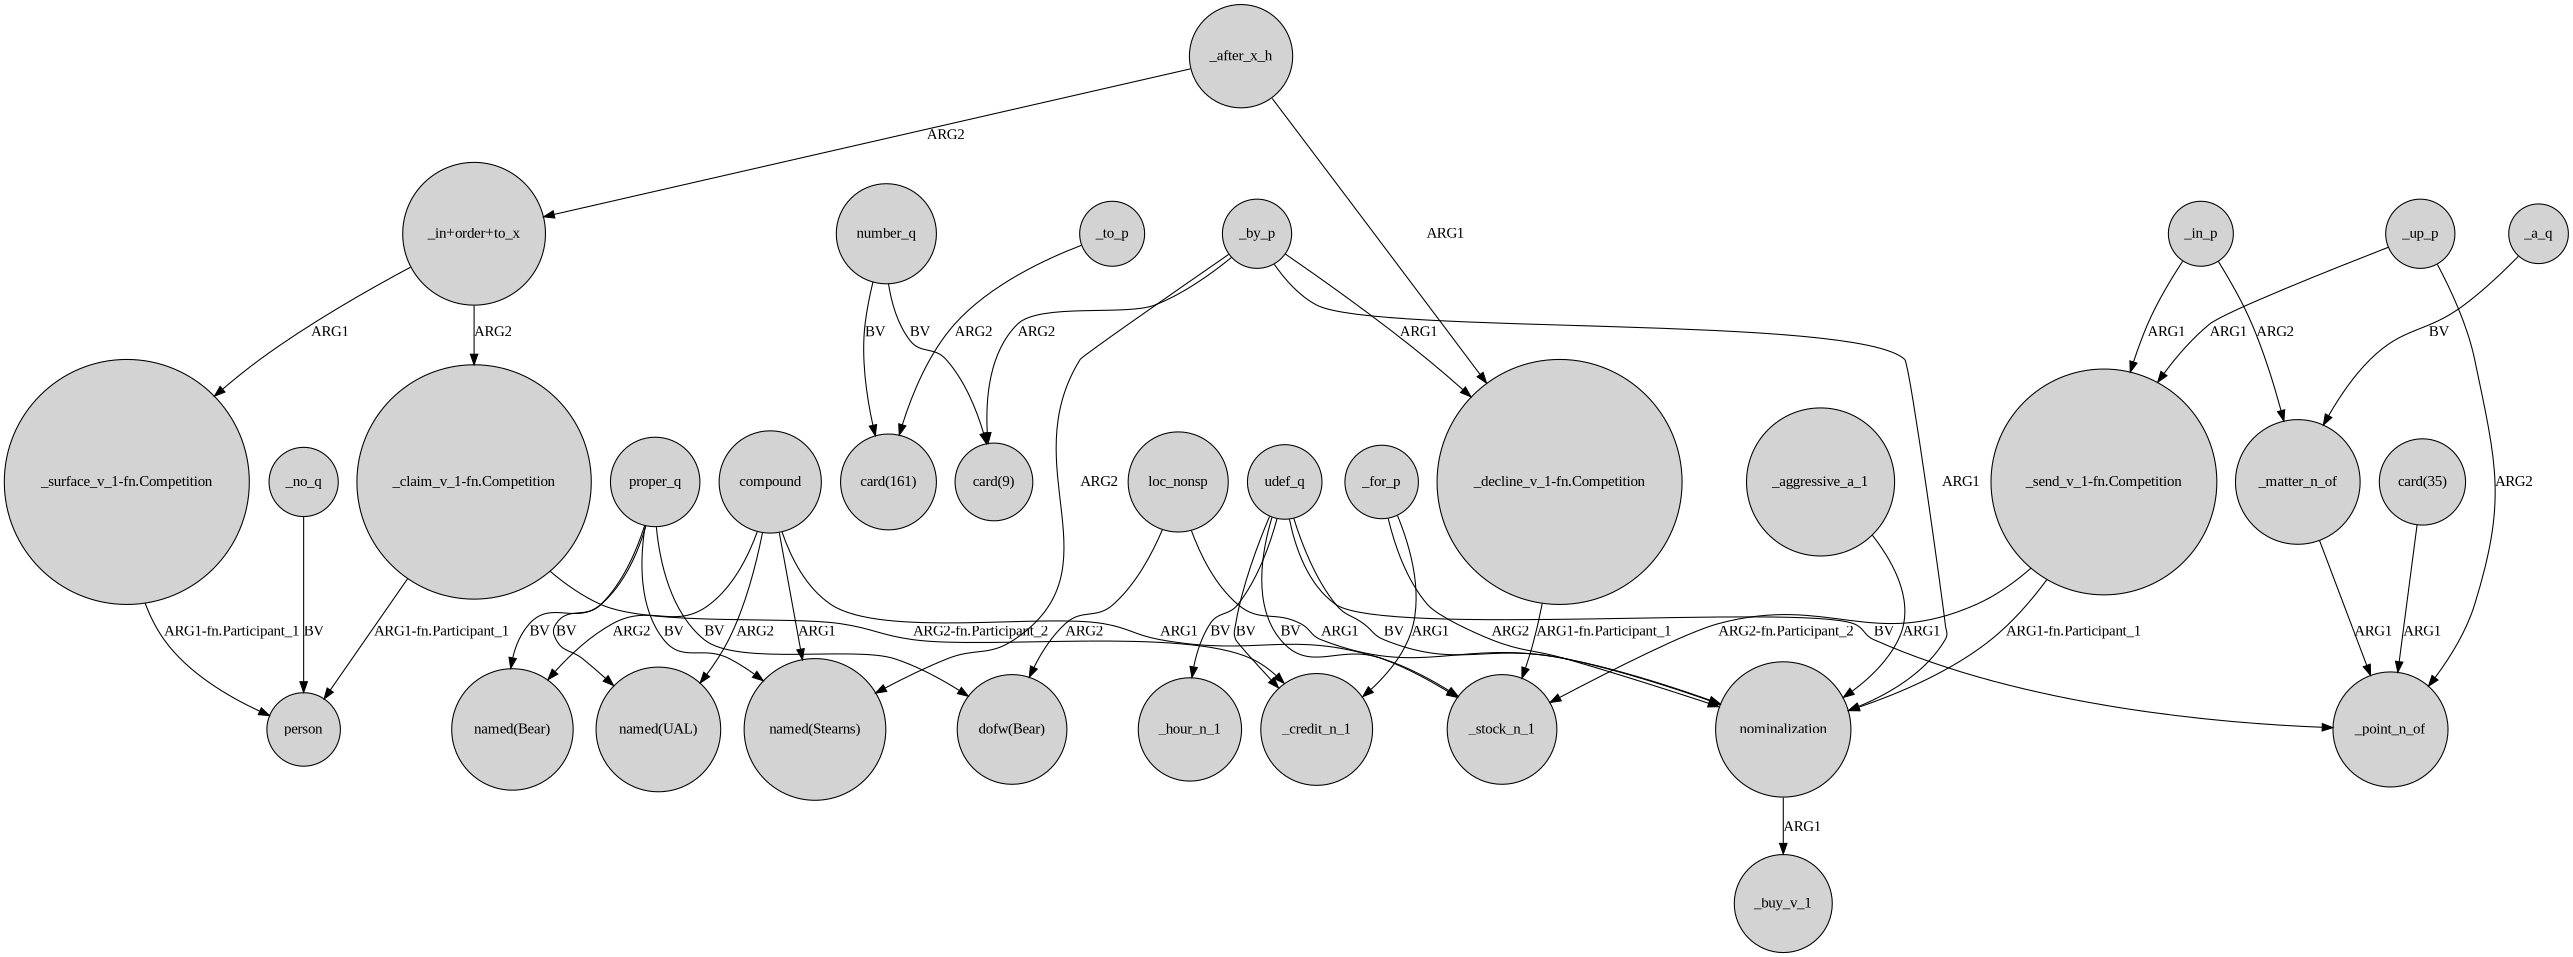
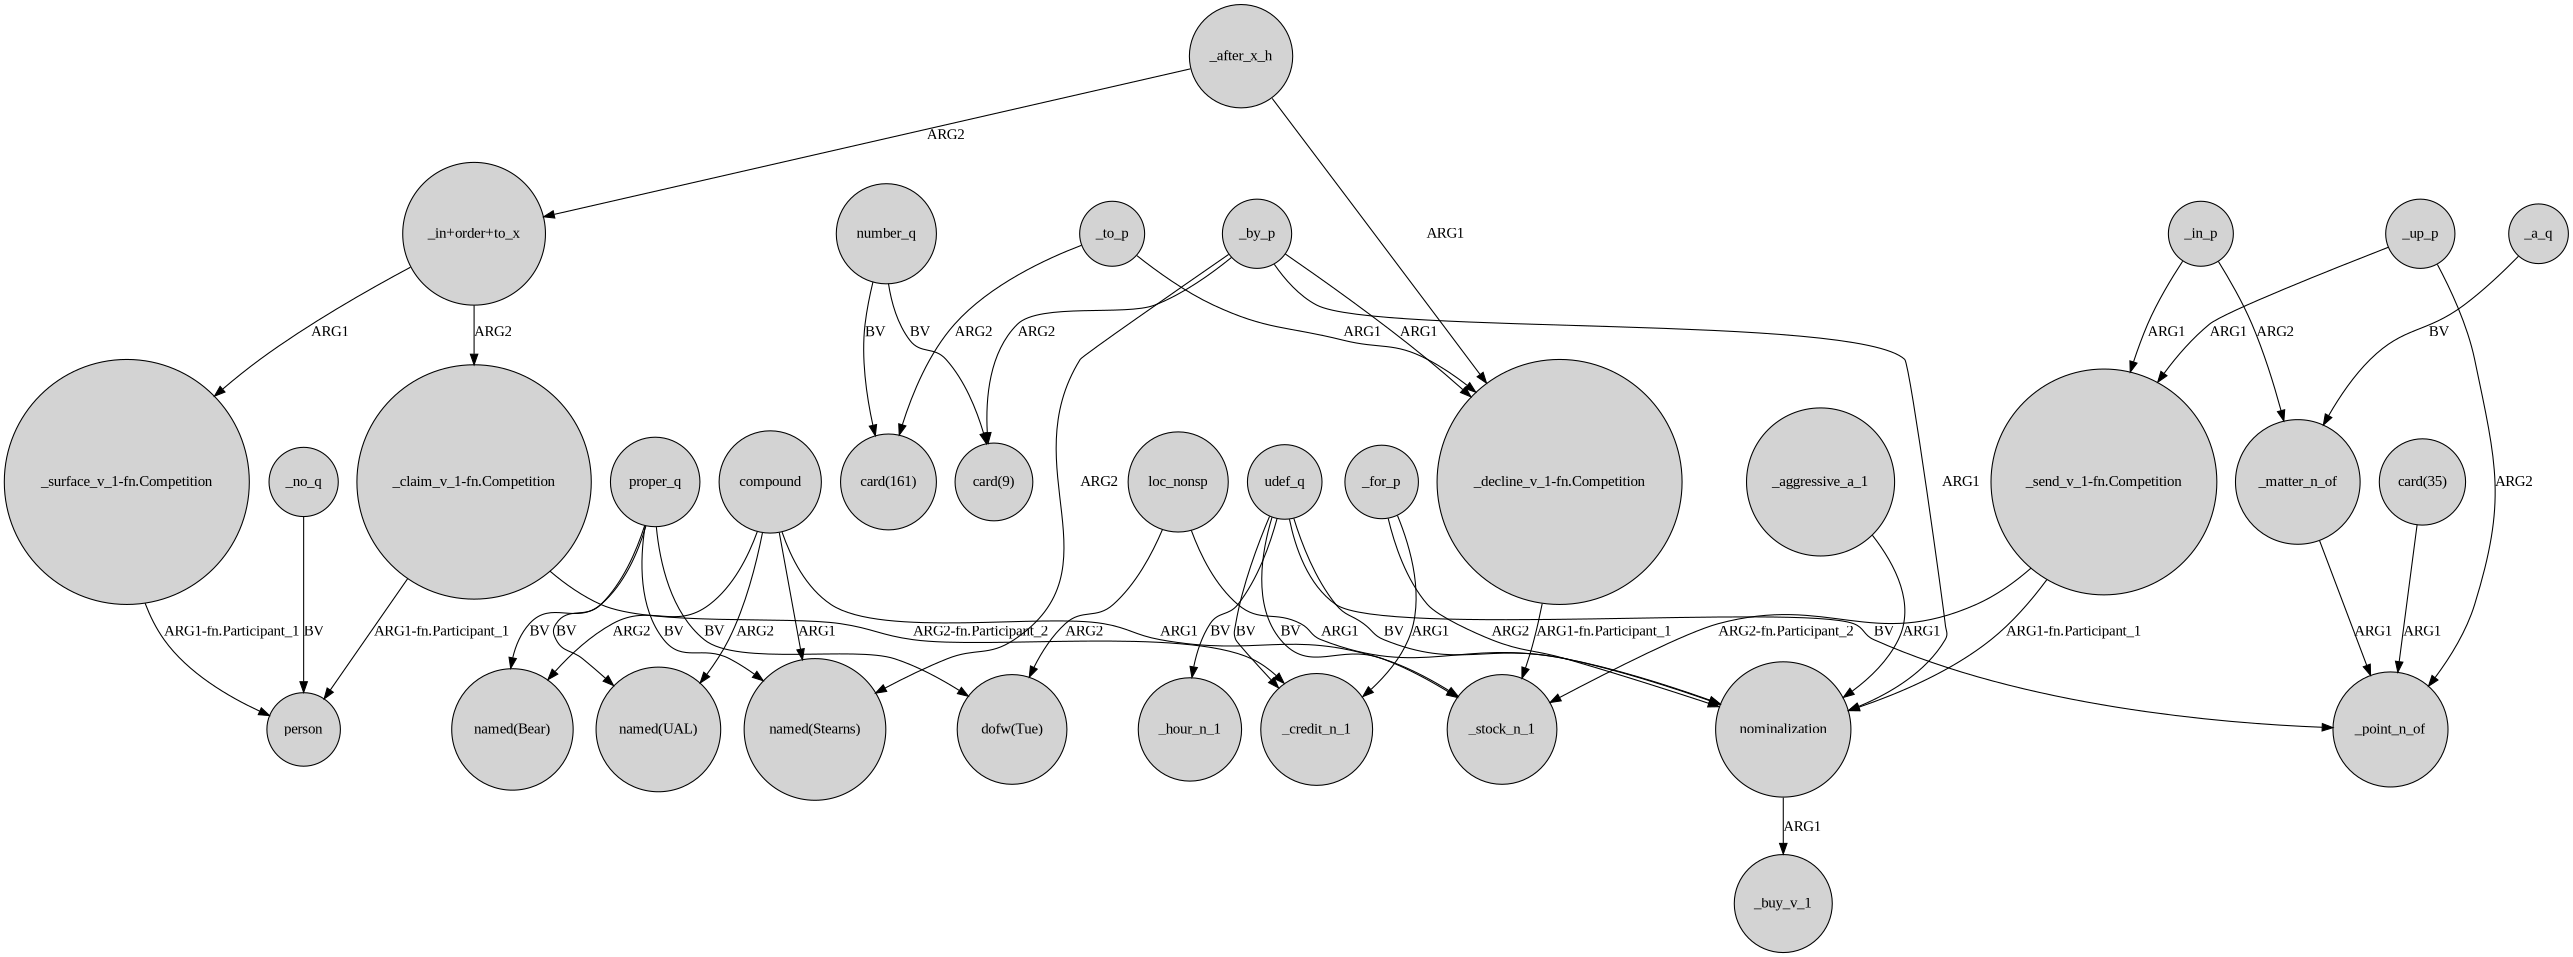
none -> (1298, 331)
(1012, 729) -> (1012, 729)
